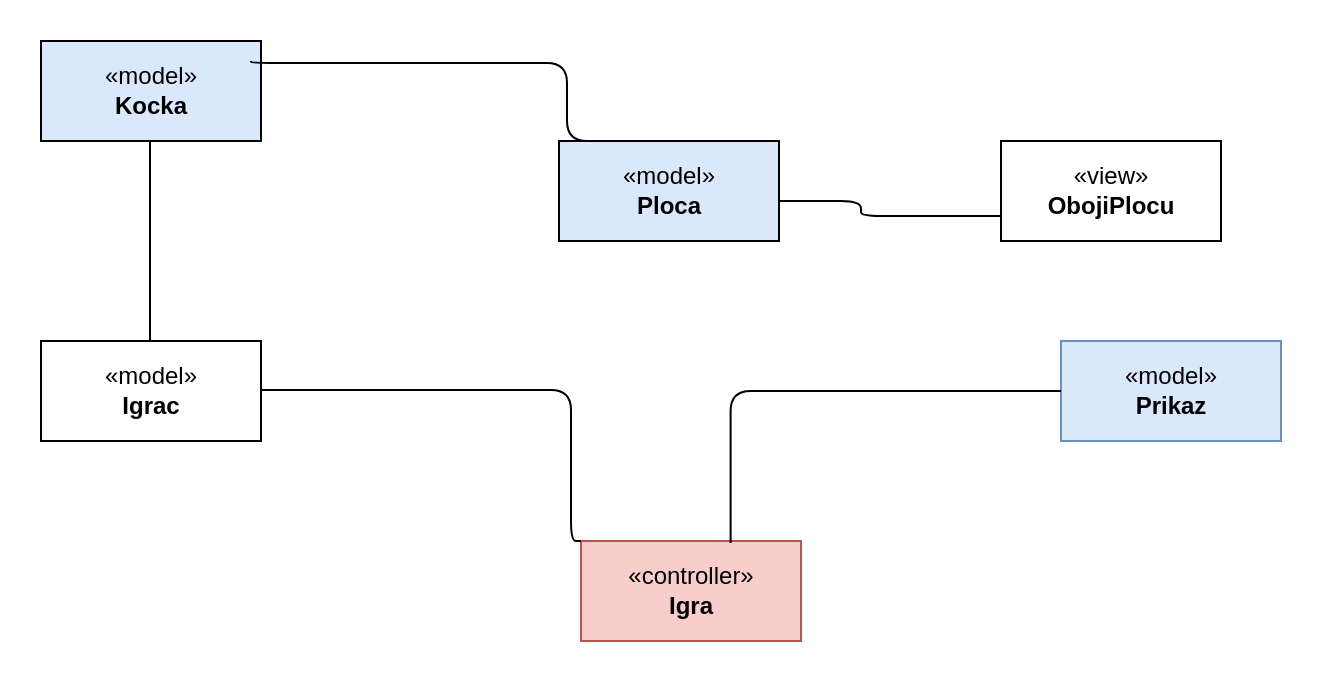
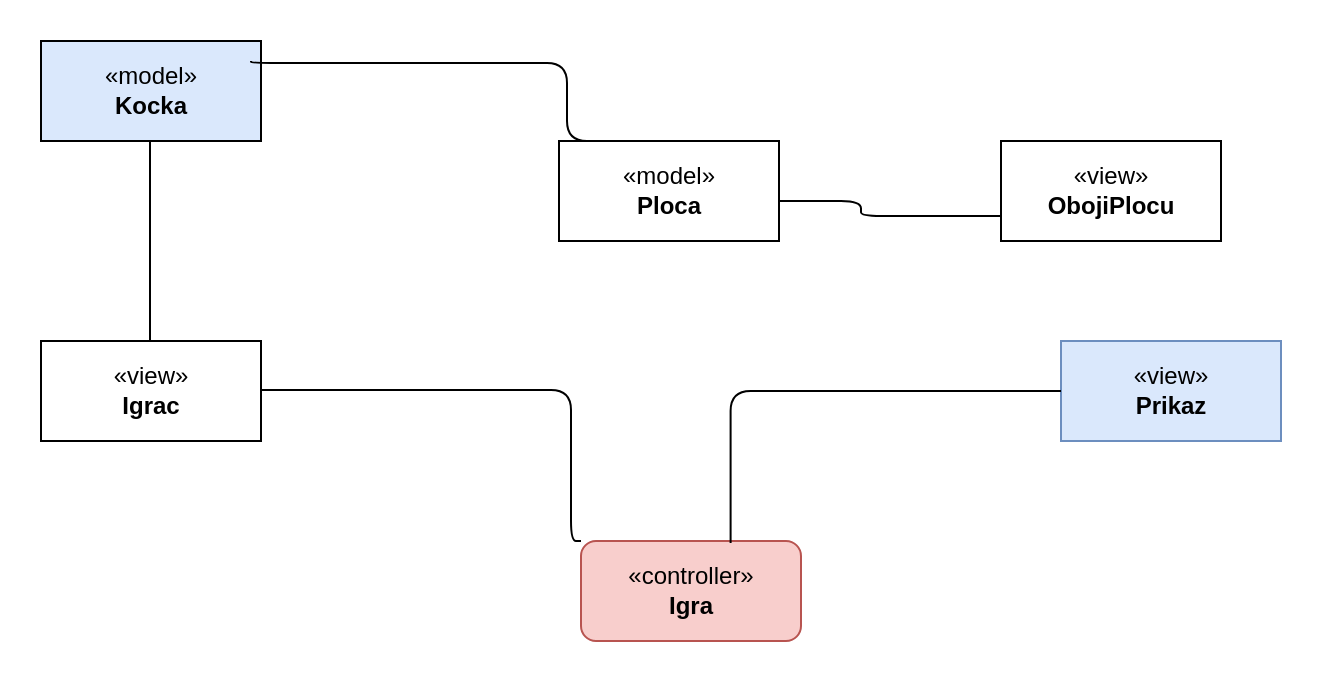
(669, 191) -> (669, 191)
(152, 391) -> (152, 391)
(1172, 391) -> (1172, 391)
(691, 591) -> (691, 591)
